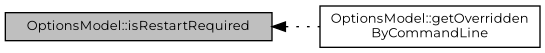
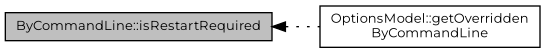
(139, 27) -> (139, 27)
